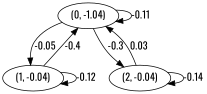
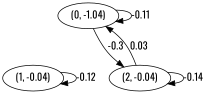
(40, 35) -> none
(58, 50) -> none
